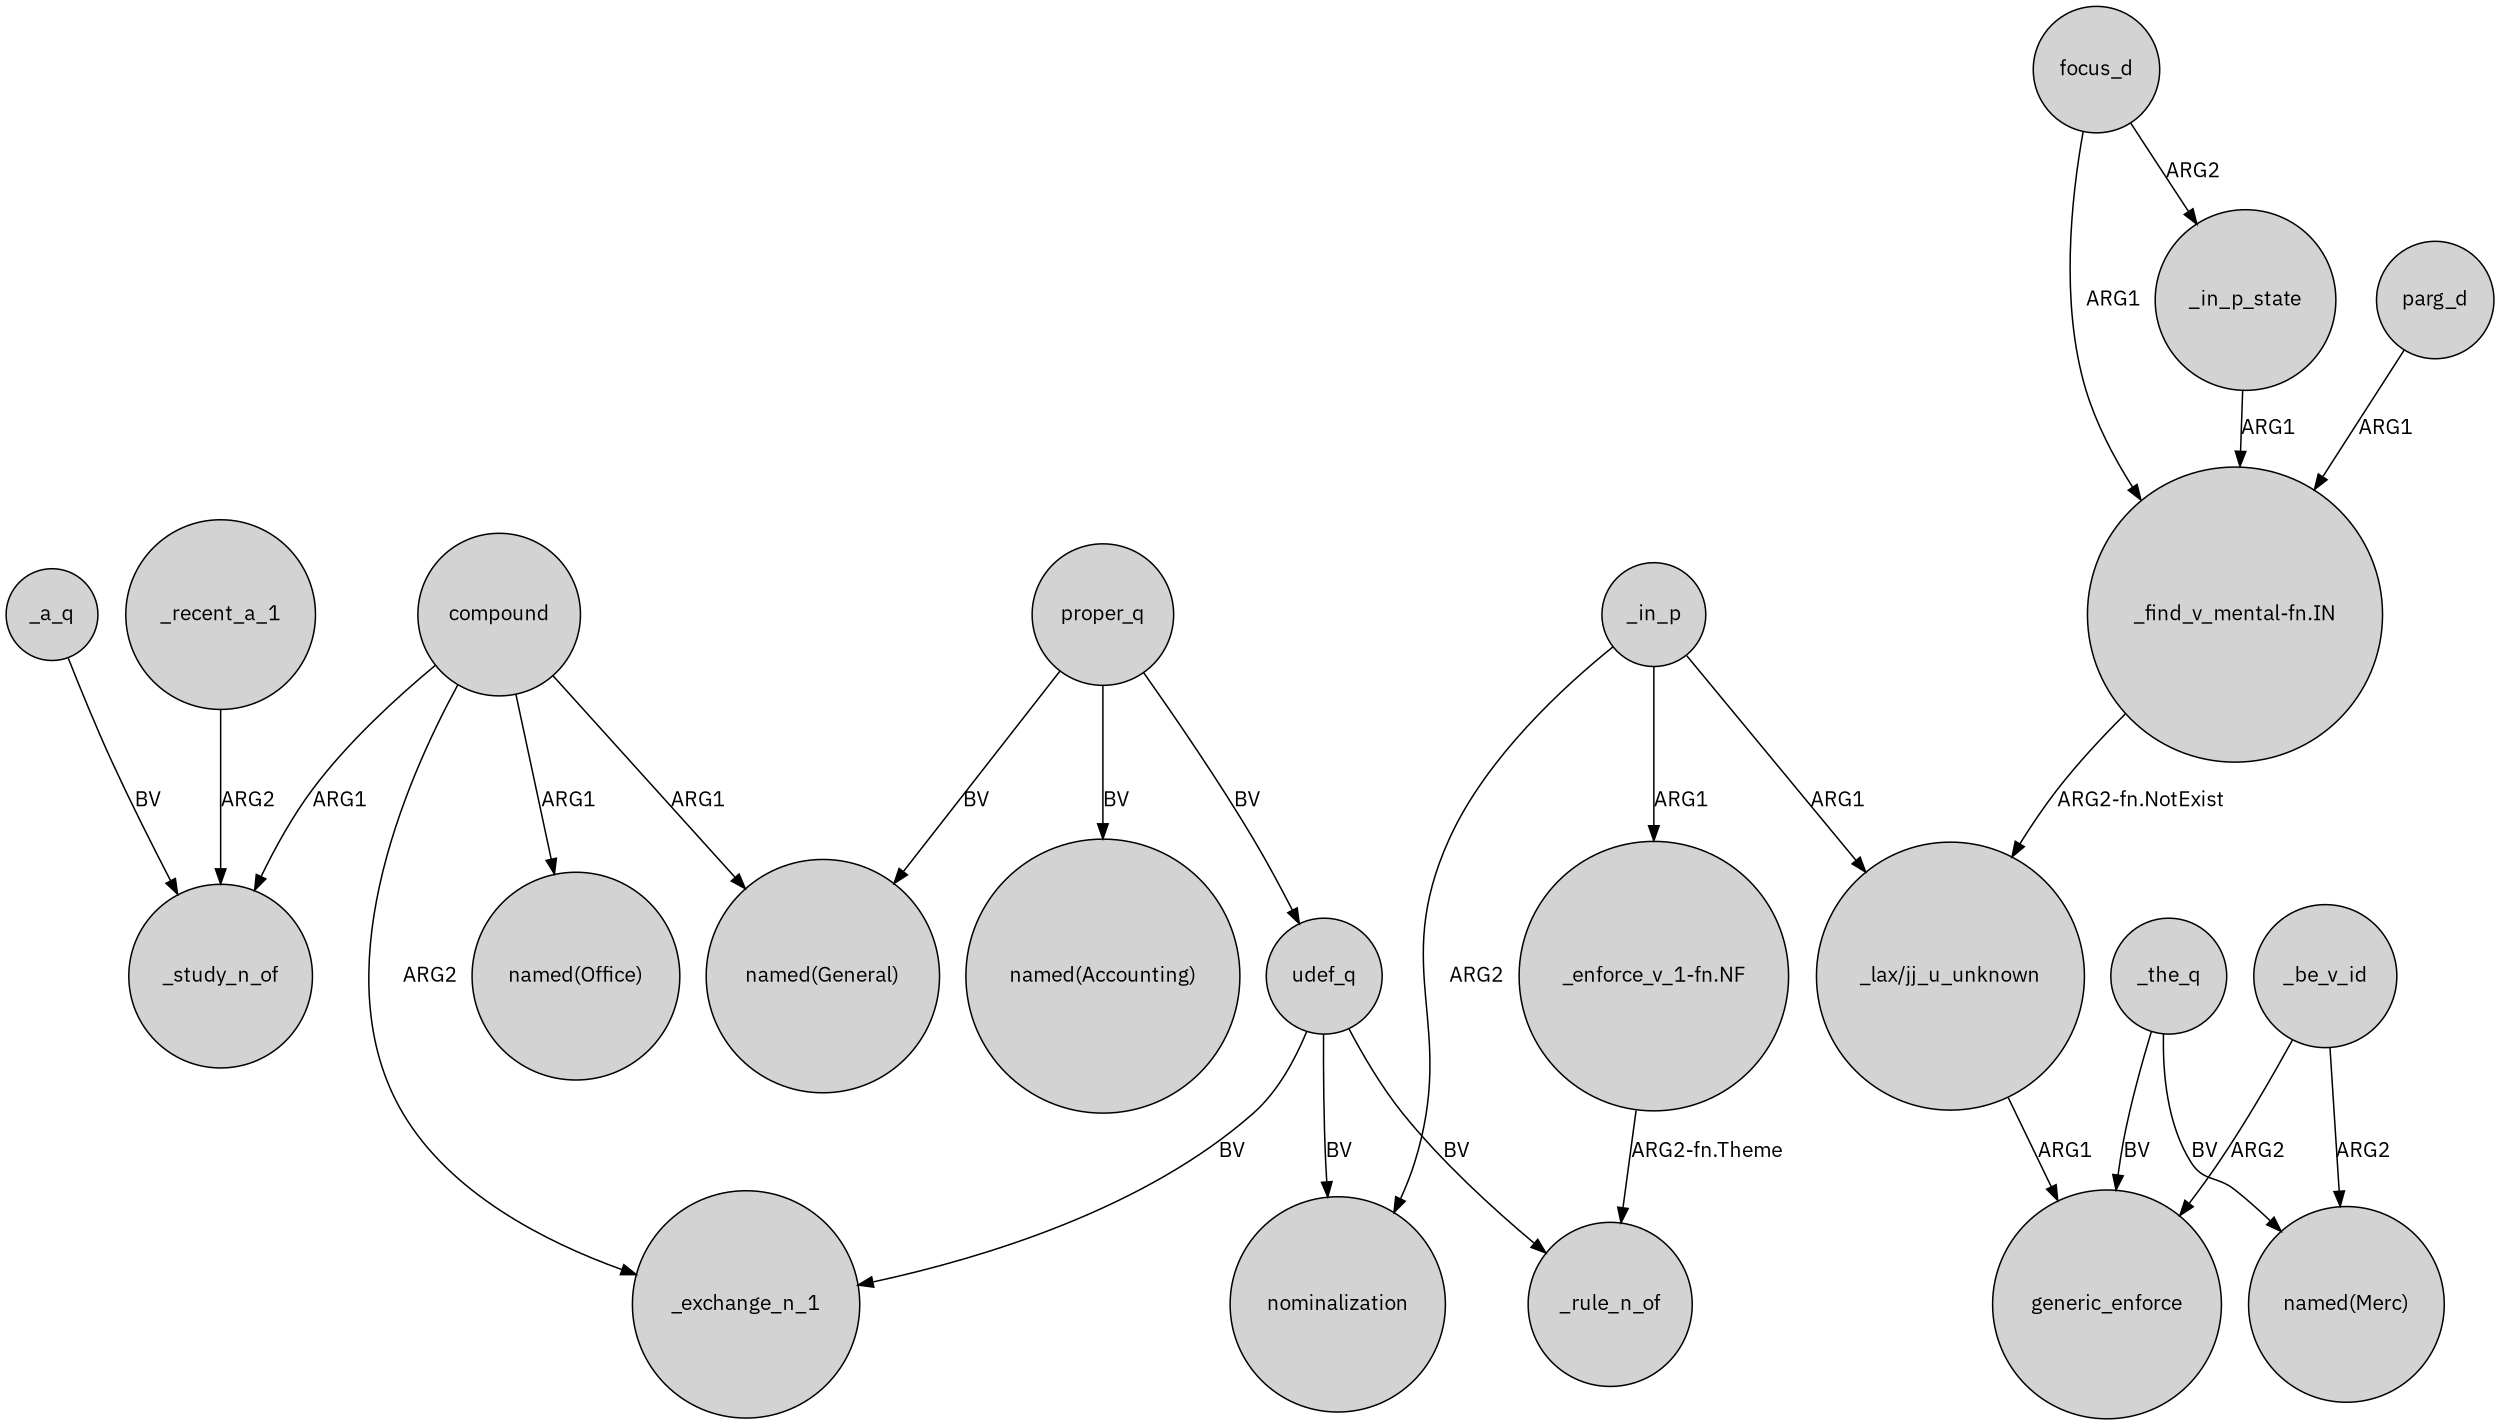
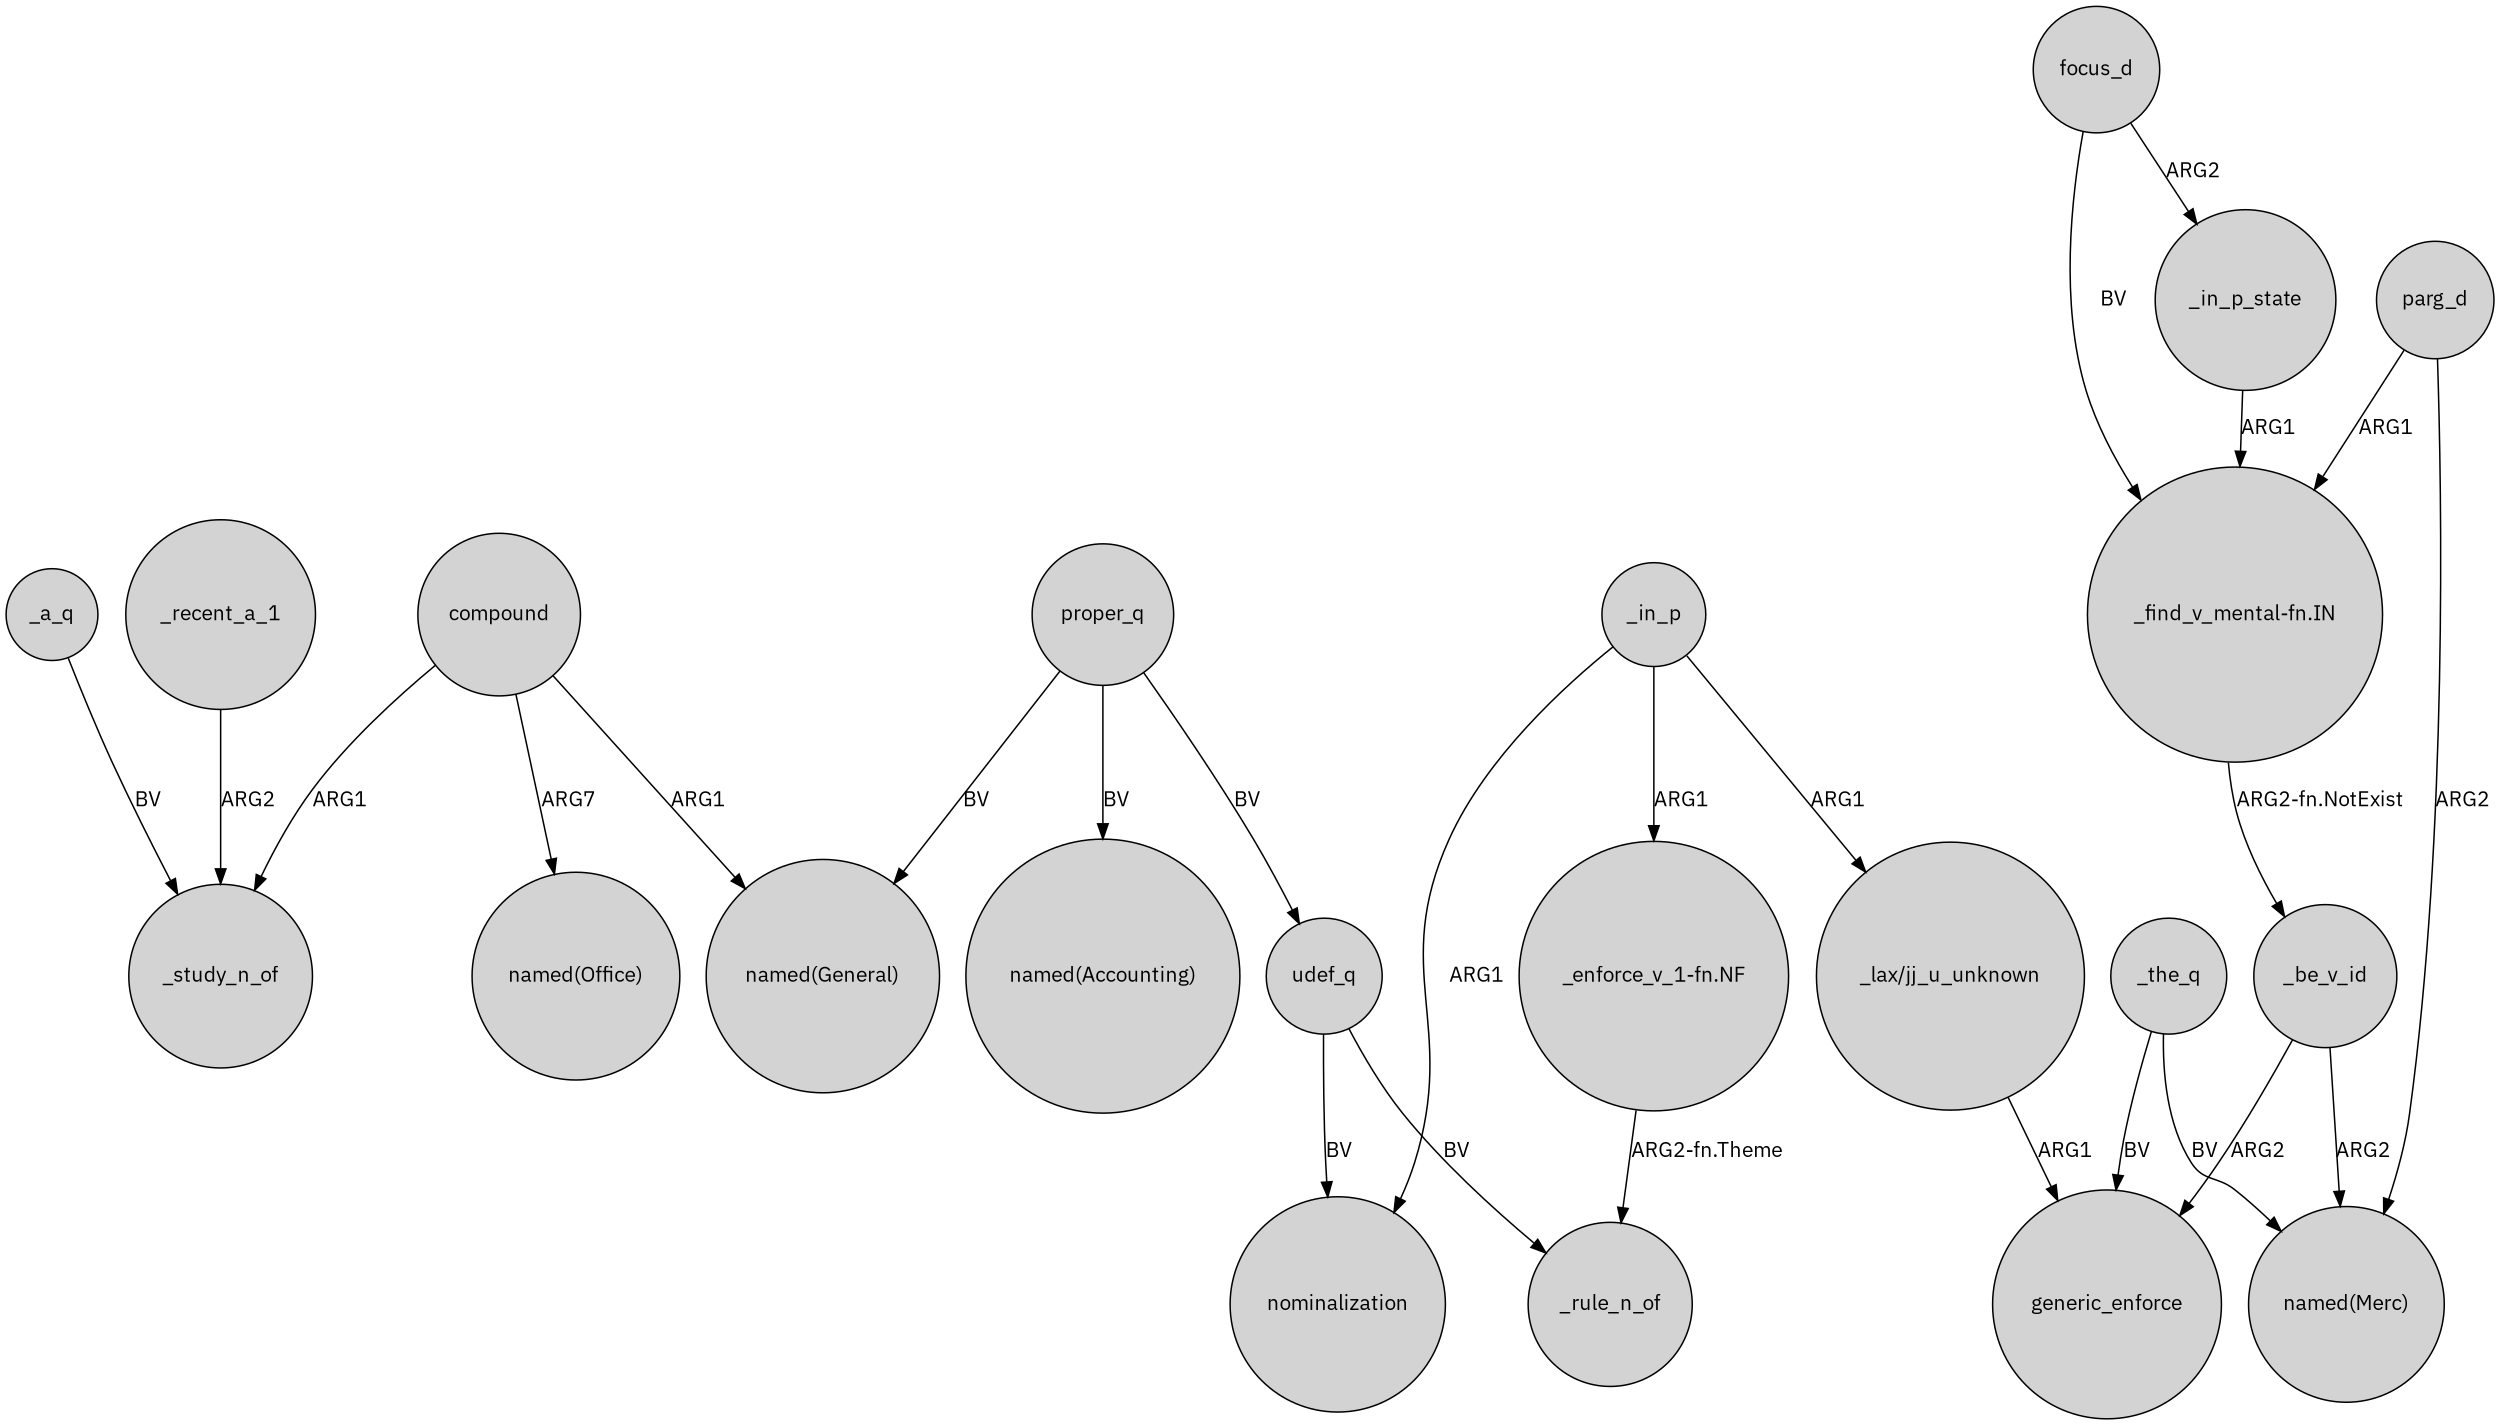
(2114, 300) -> (2114, 300)
(2069, 776) -> (2244, 836)
none -> (2437, 781)
(569, 801) -> (569, 801)
(1477, 976) -> (1477, 976)
(746, 1304) -> none
